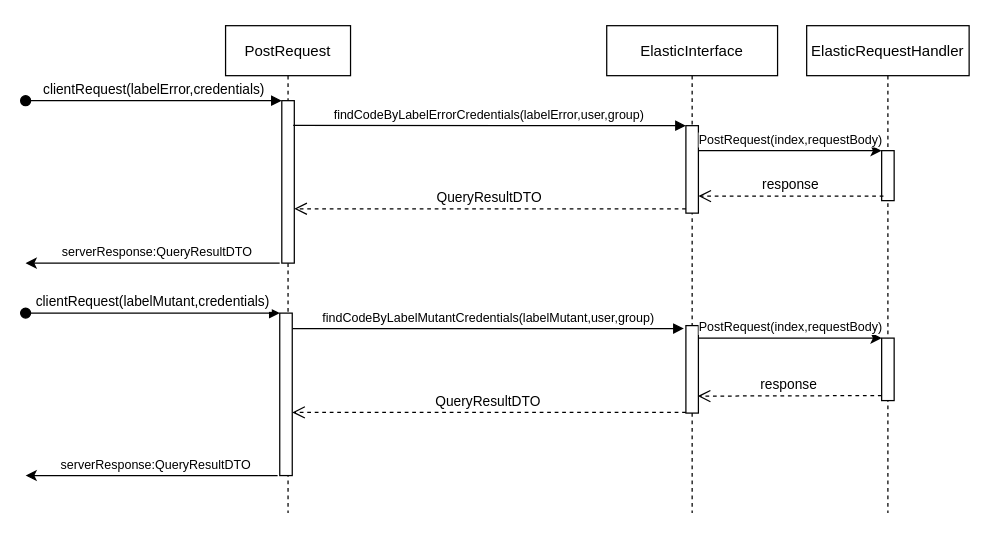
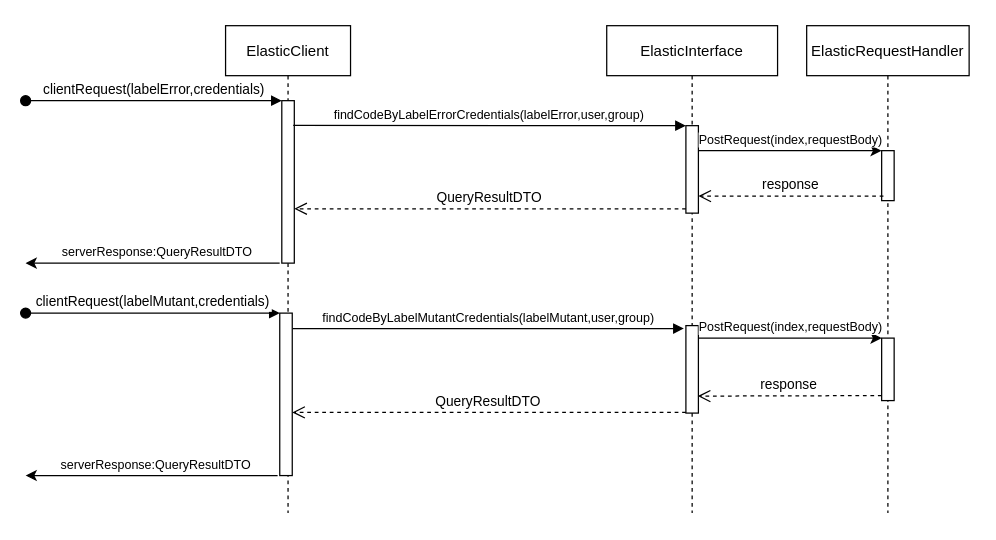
(288, 51) -> (288, 51)
